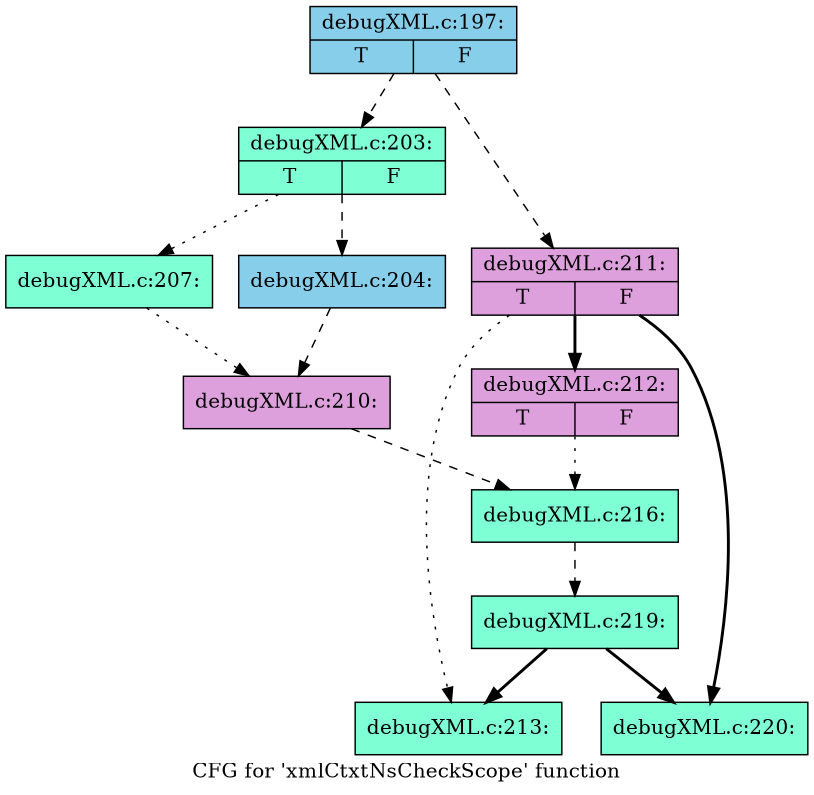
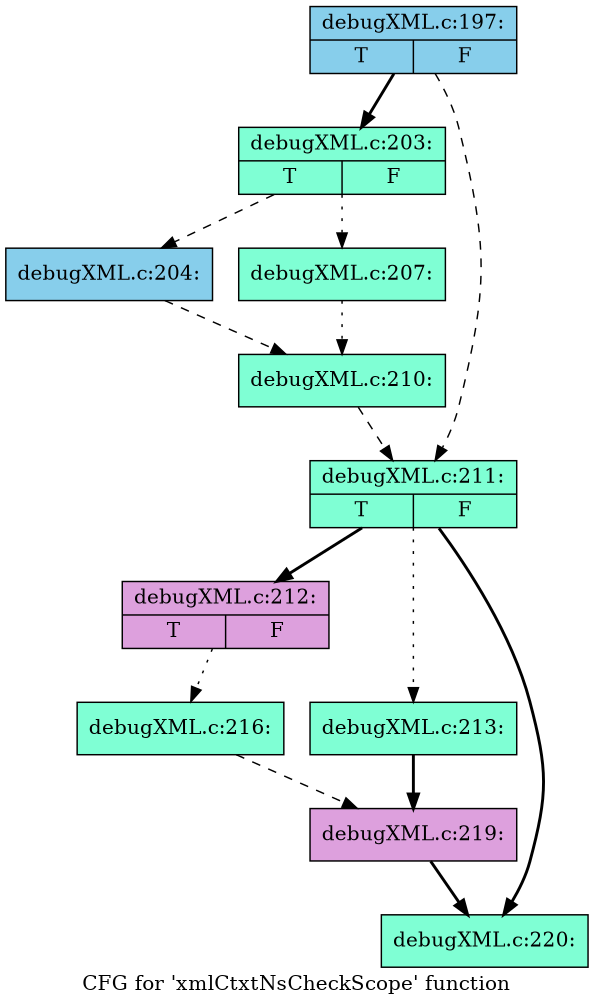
(382, 94) -> (382, 94)
(575, 282) -> (413, 494)
(287, 402) -> (342, 381)
(420, 455) -> (371, 428)
(575, 622) -> (413, 835)
(522, 671) -> (413, 774)
